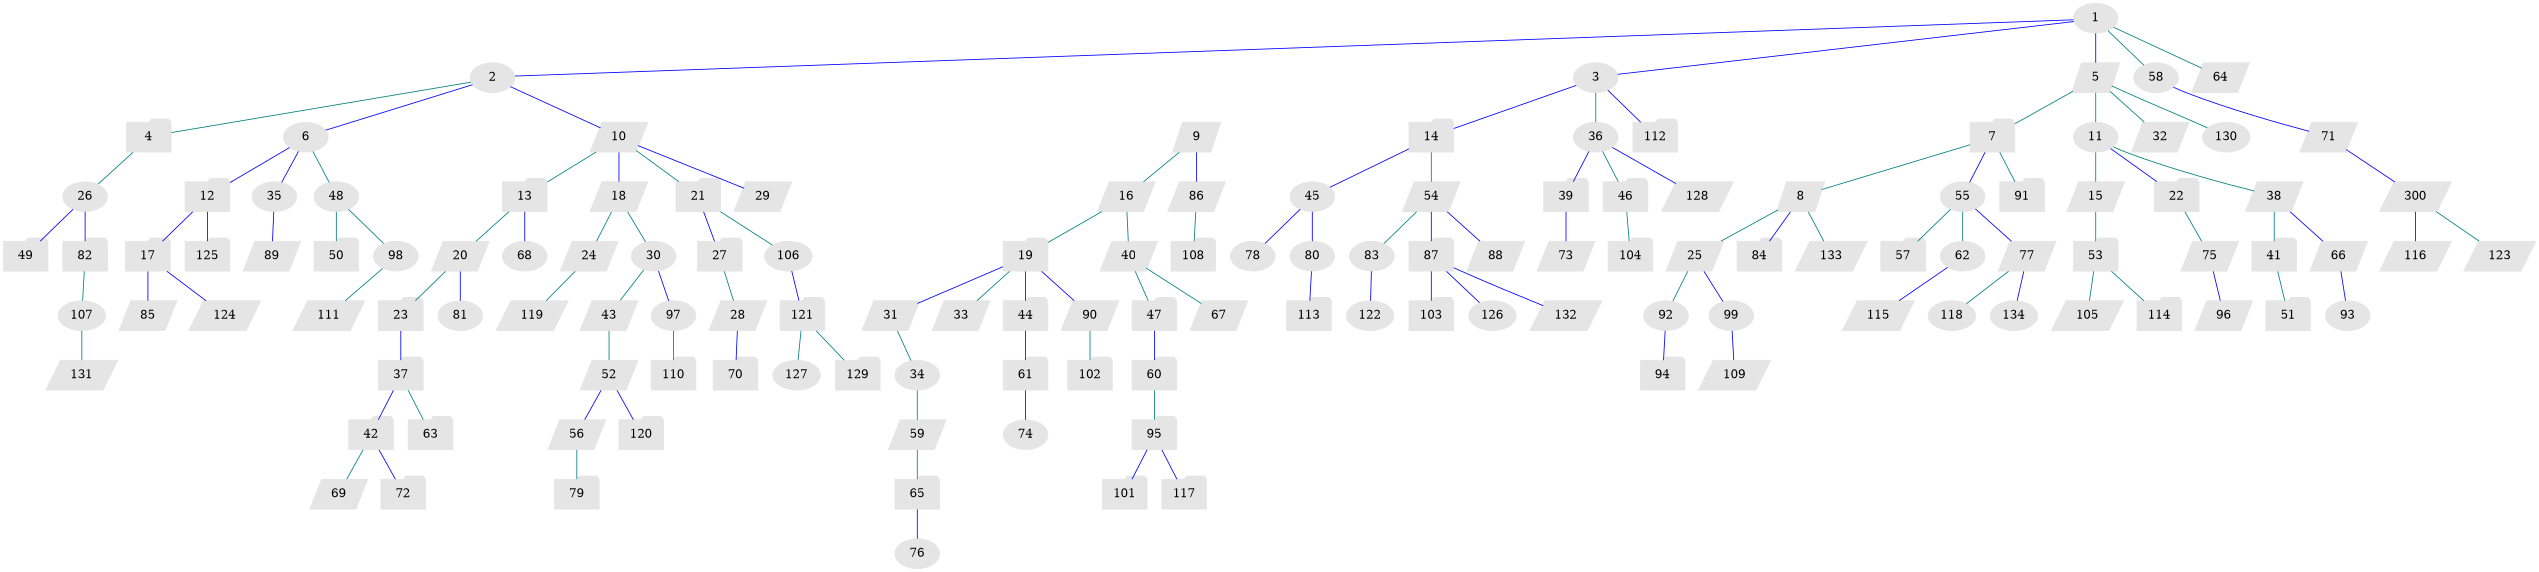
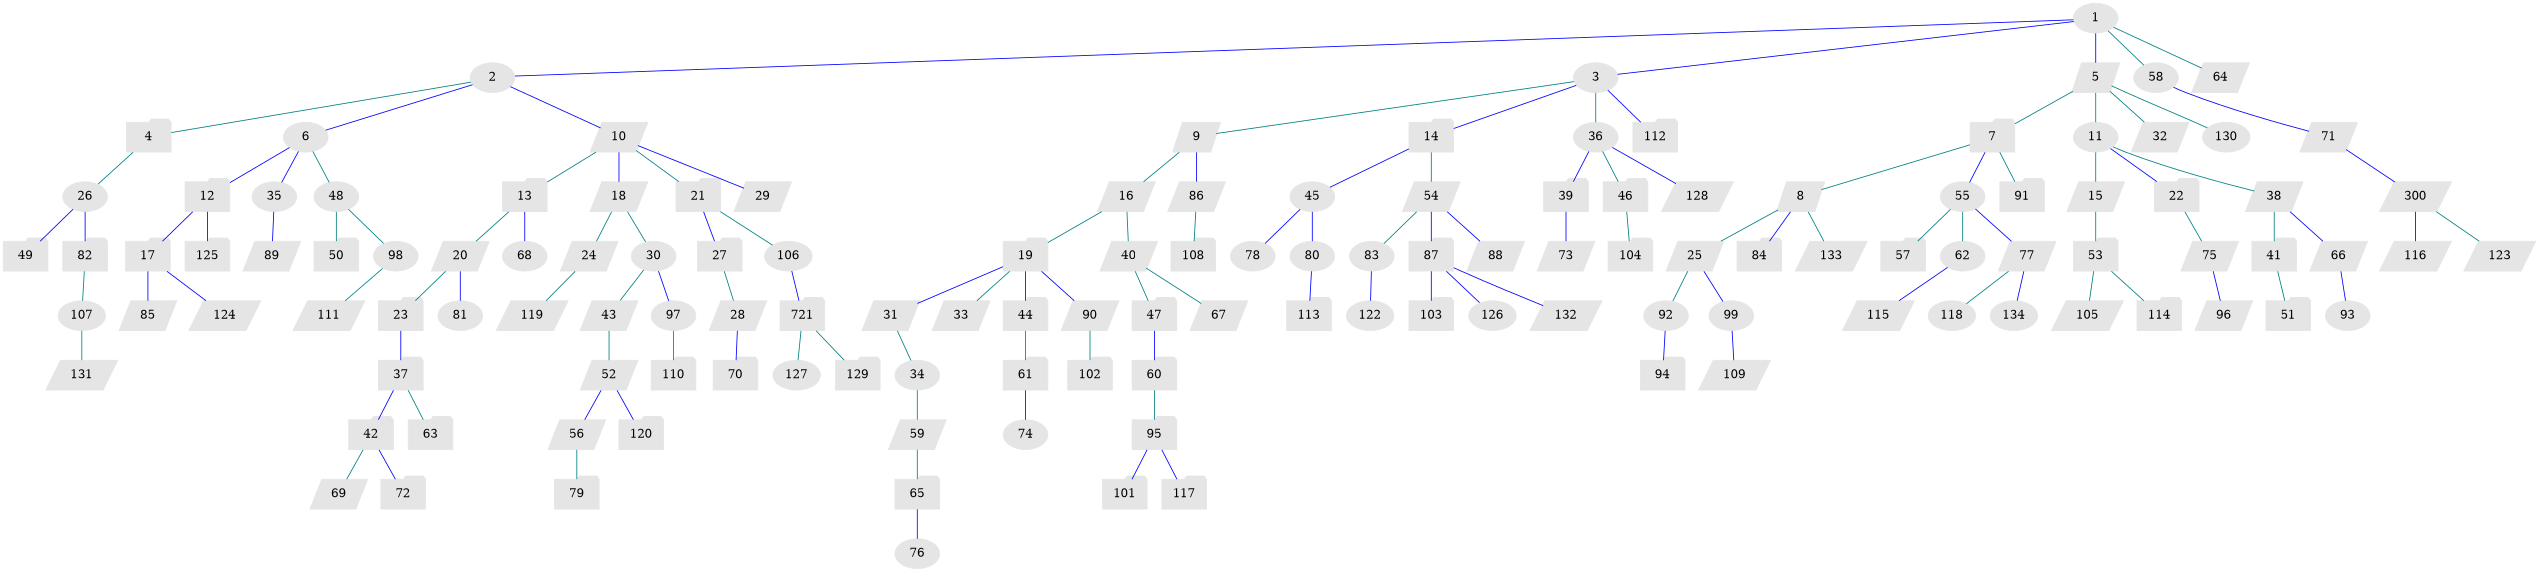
none -> (1395, 108)
(802, 316) -> (802, 316)
(1026, 346) -> (1026, 346)
